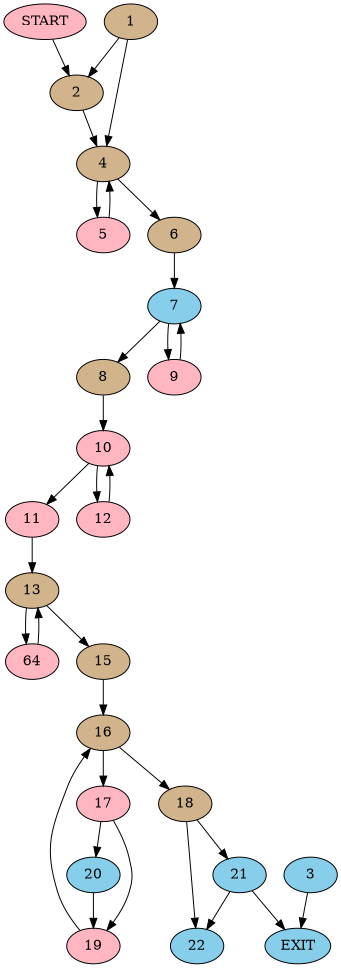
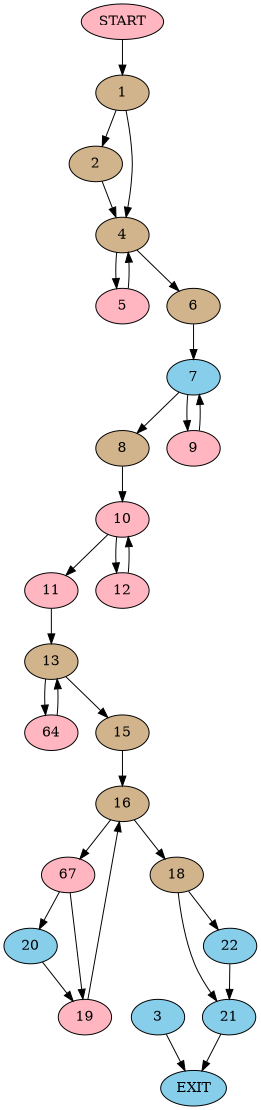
(59, 53) -> (122, 52)
(103, 804) -> (68, 875)
(221, 906) -> (230, 977)
